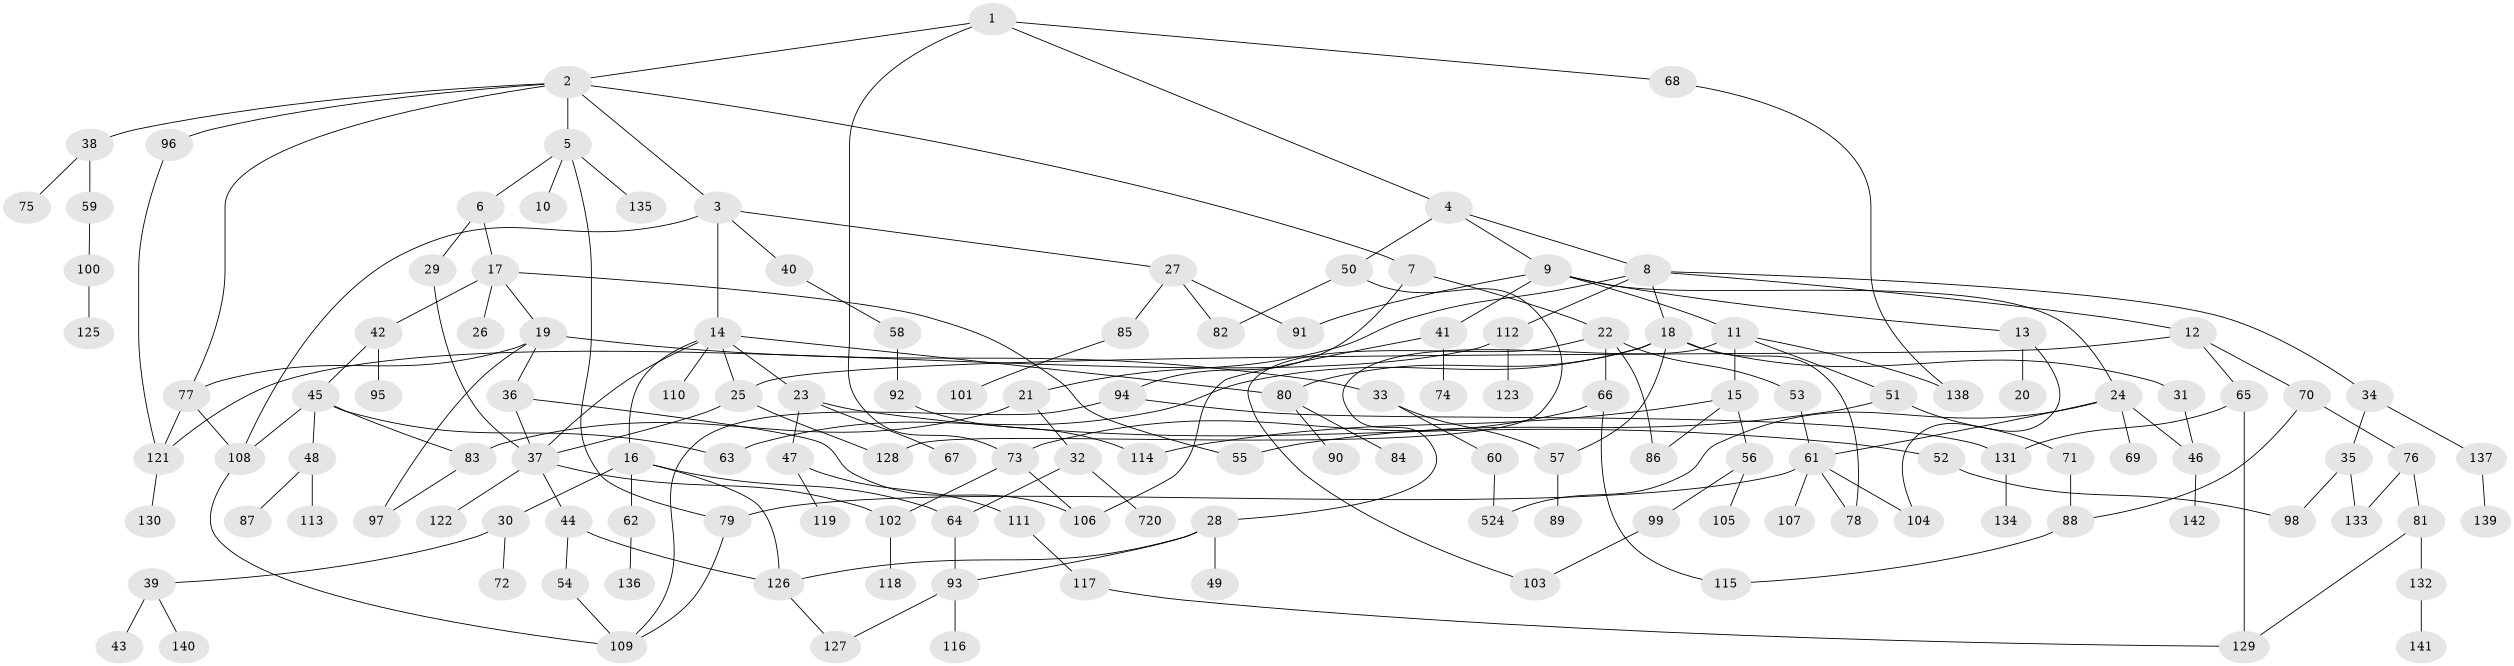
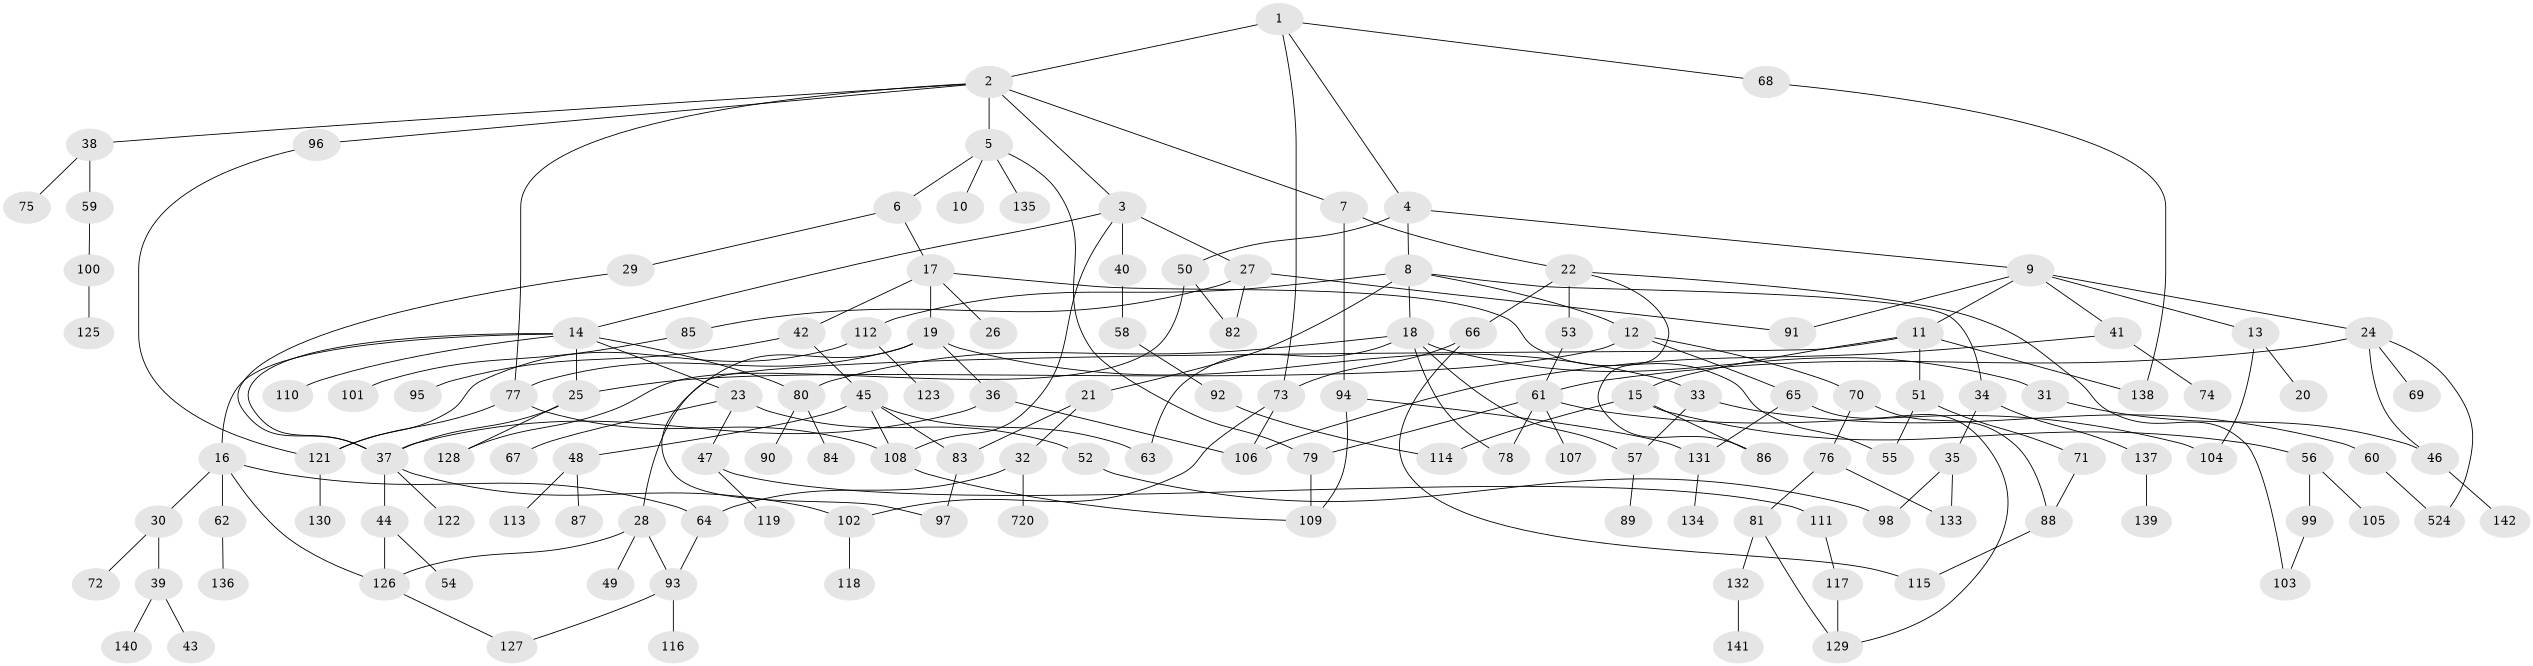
(594, 616) -> none
